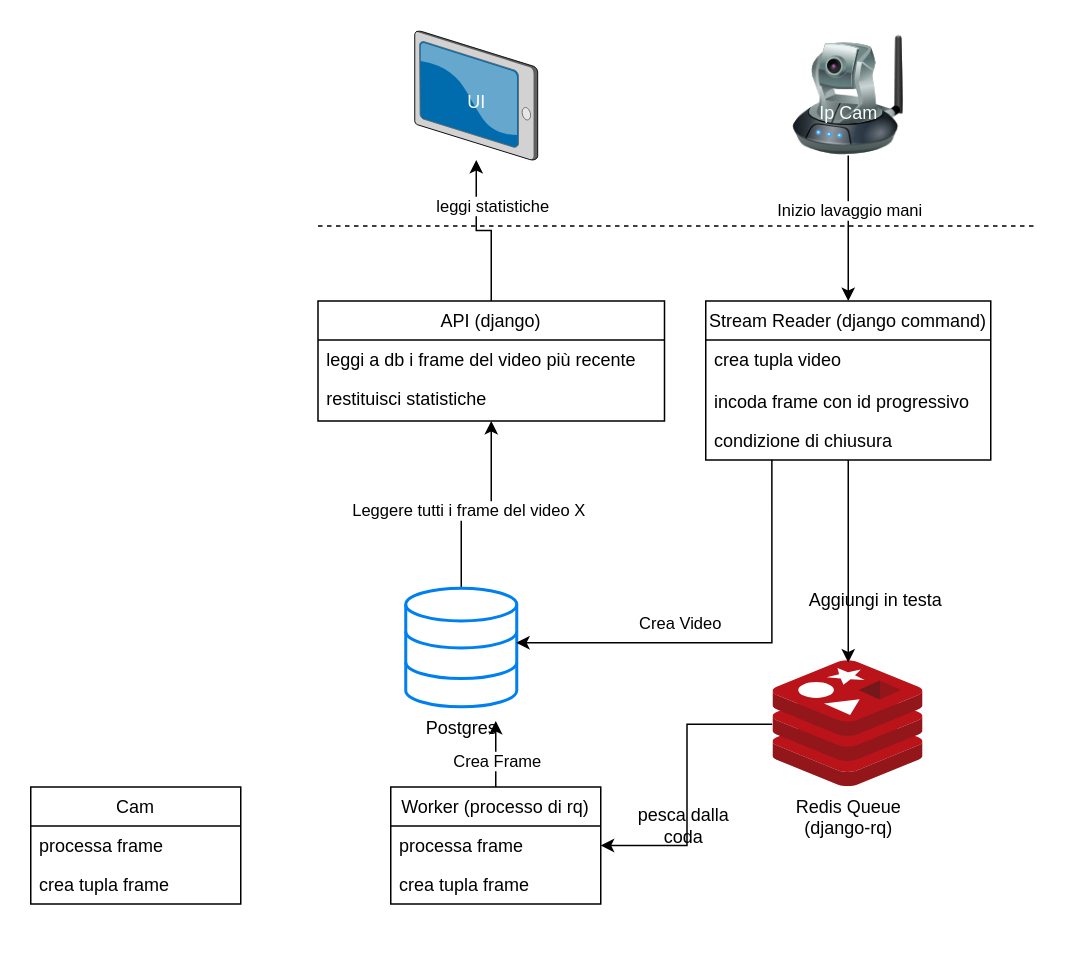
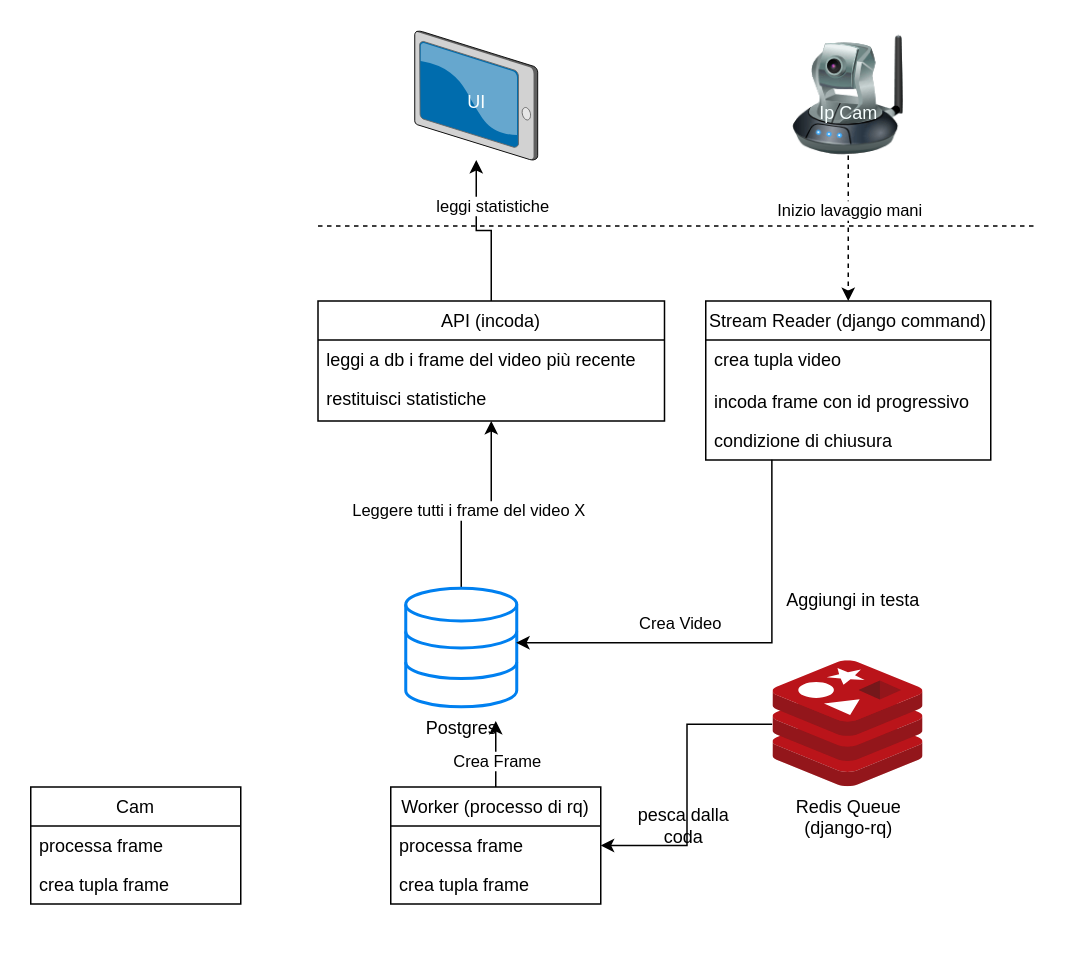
(848, 255) -> (848, 255)
(491, 321) -> (491, 321)
(848, 556) -> none
(875, 601) -> (853, 601)
